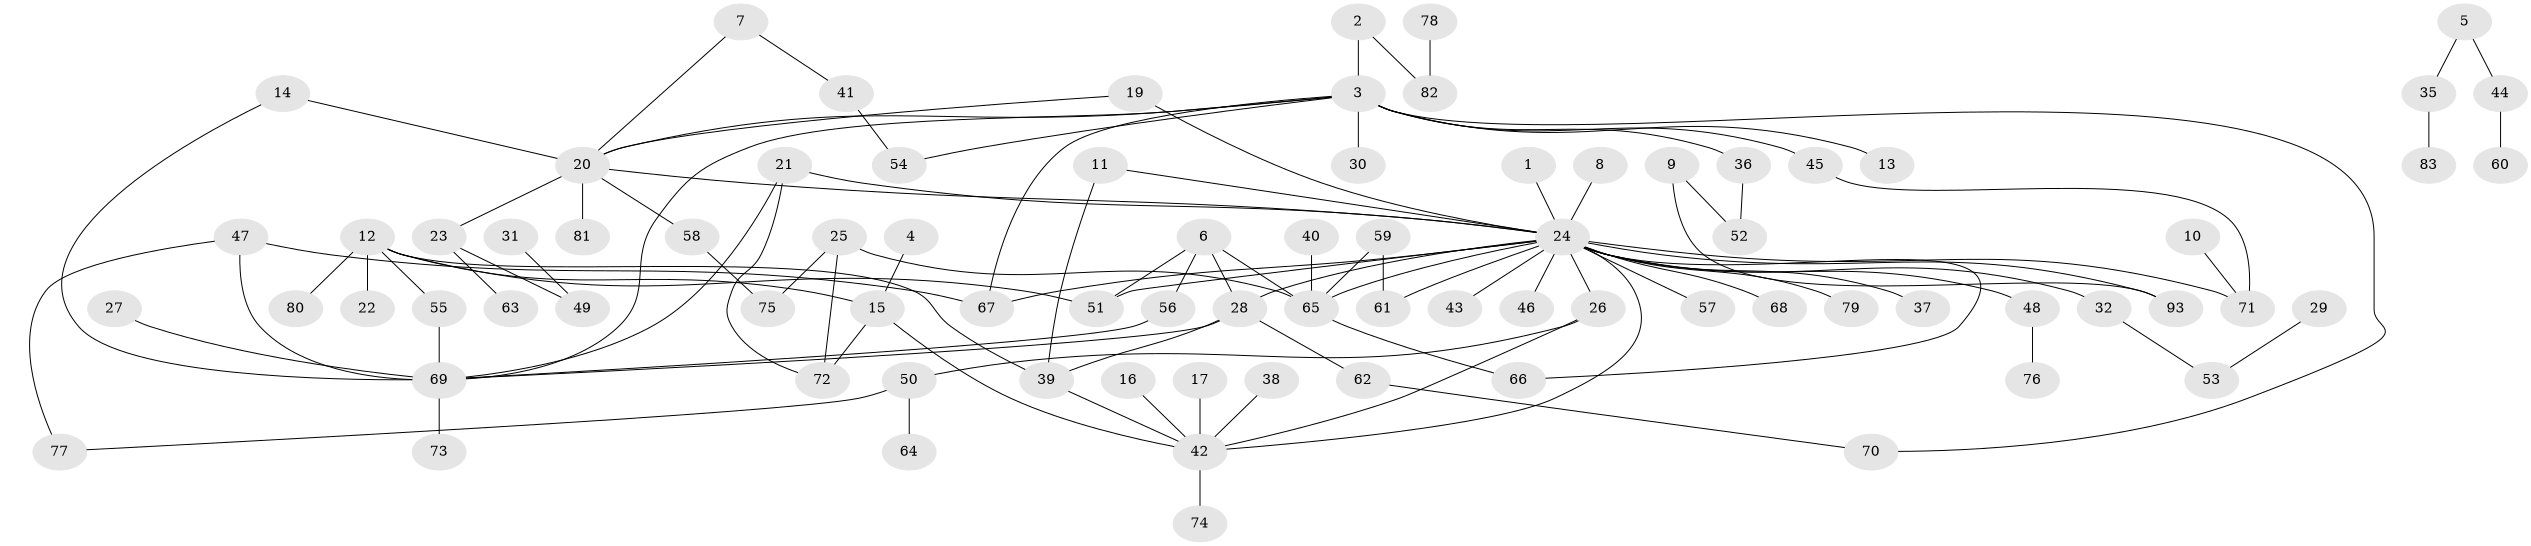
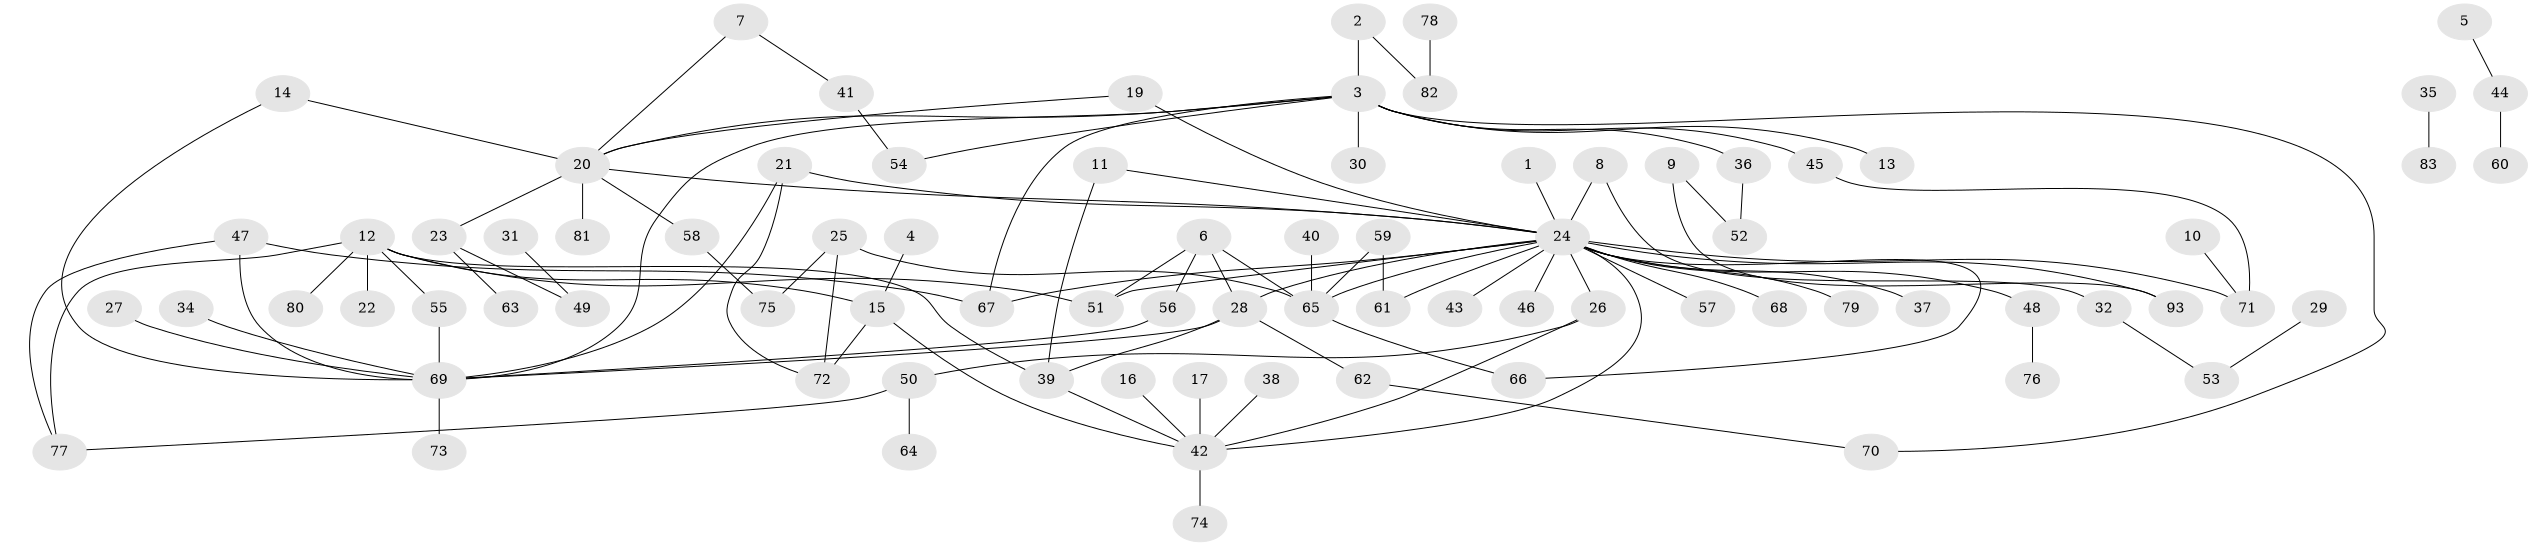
(2447, 58) -> none
(1910, 268) -> (1826, 280)
none -> (134, 269)
none -> (186, 309)
